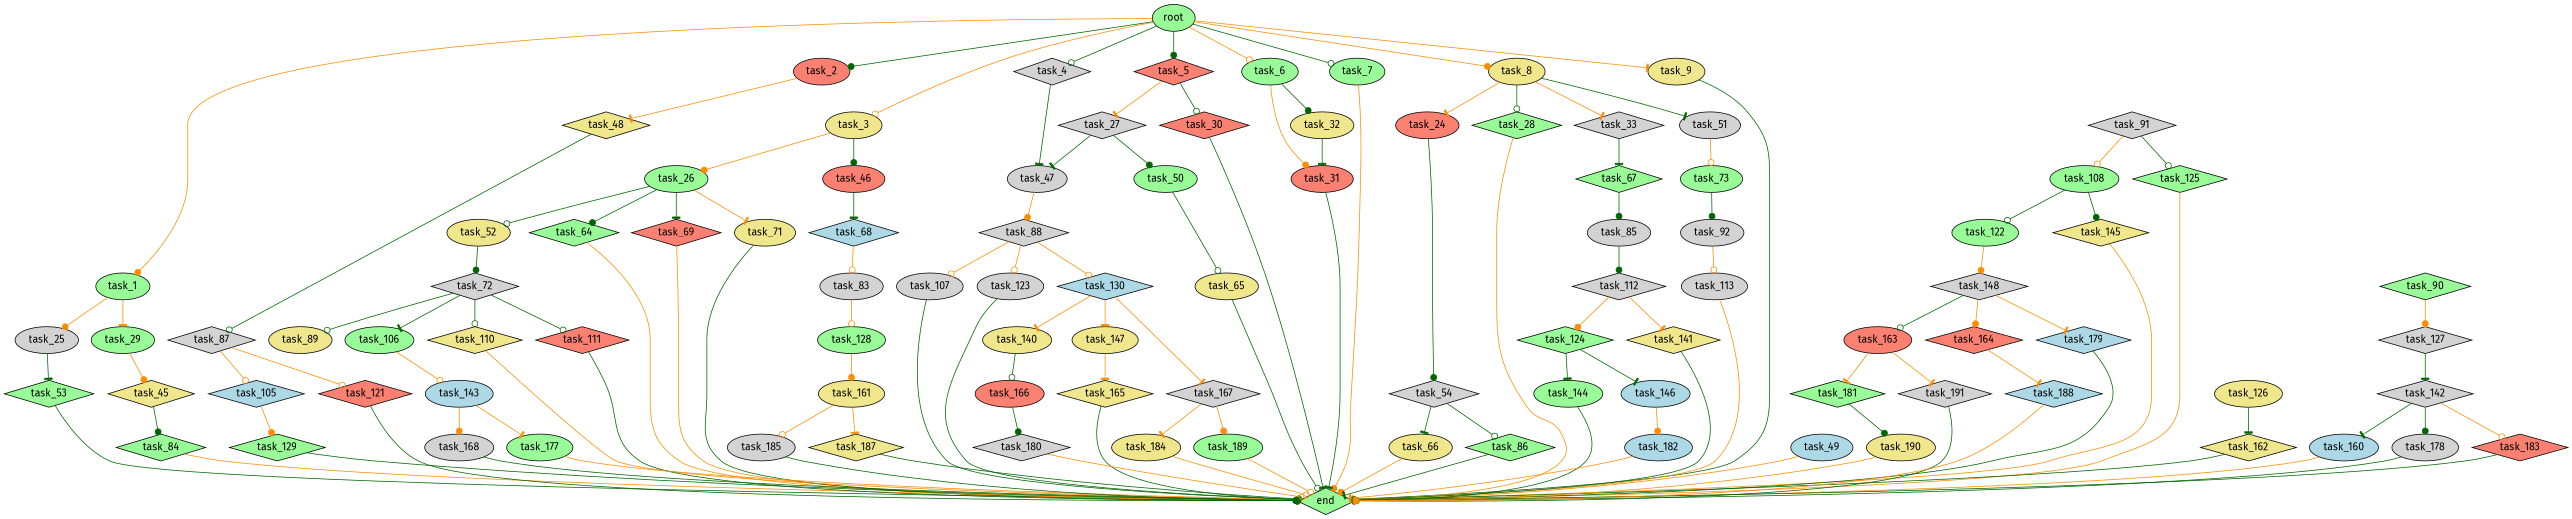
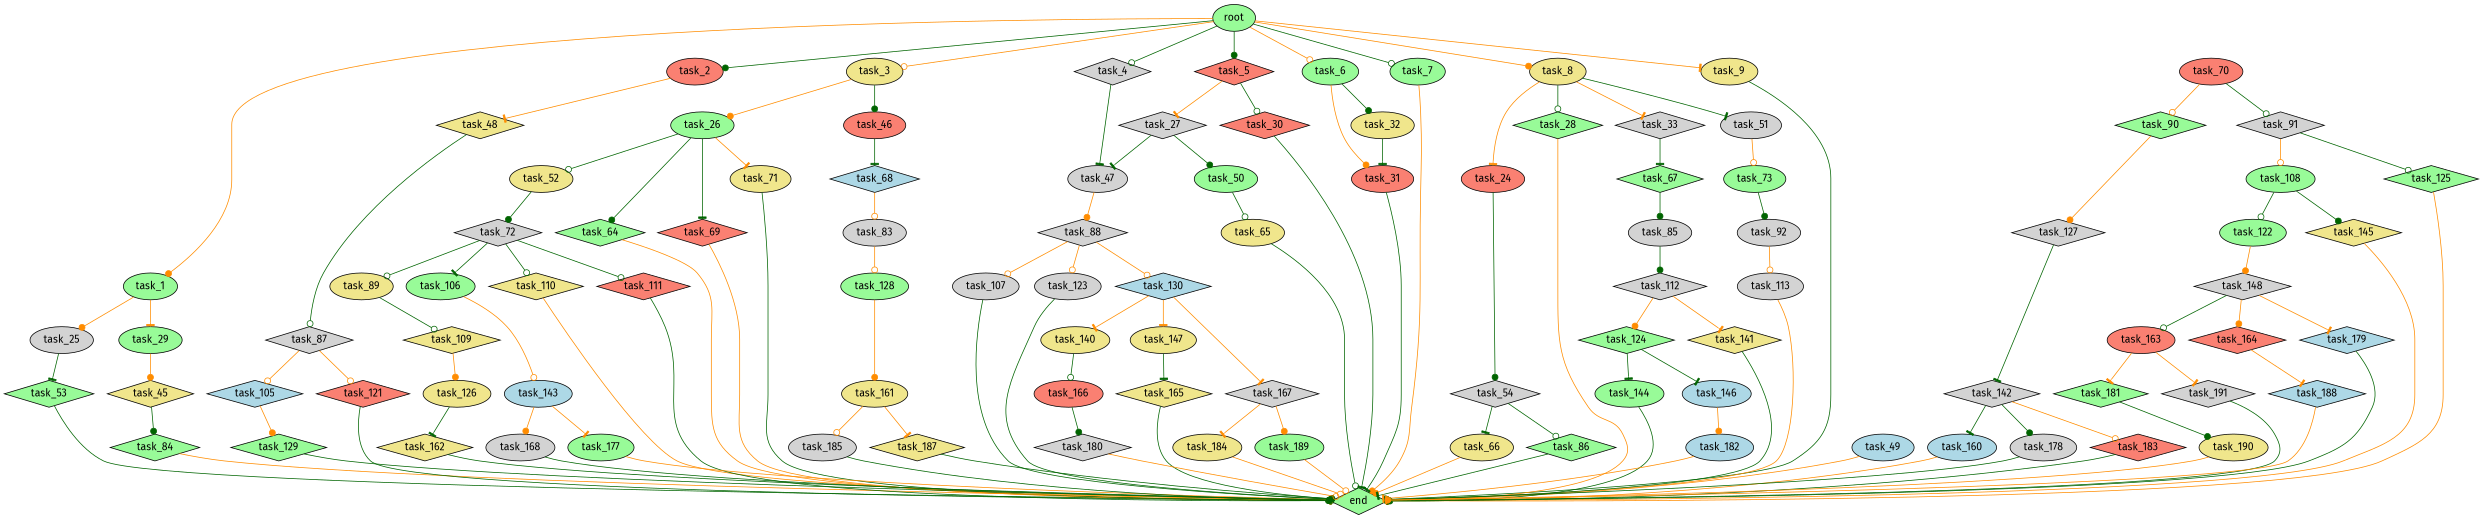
none -> (2211, 72)
none -> (452, 340)
(1105, 365) -> (1164, 365)
